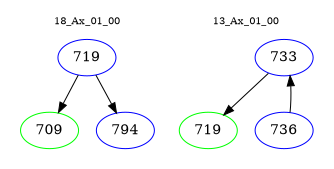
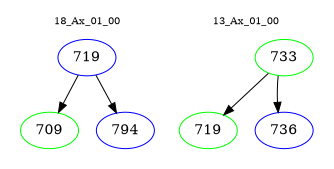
(284, 58) -> (284, 58)
(291, 99) -> (277, 89)
